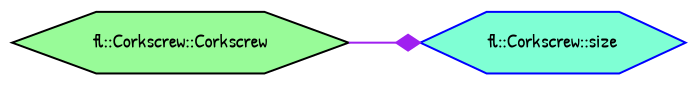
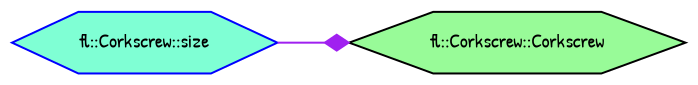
(372, 43) -> (301, 43)
